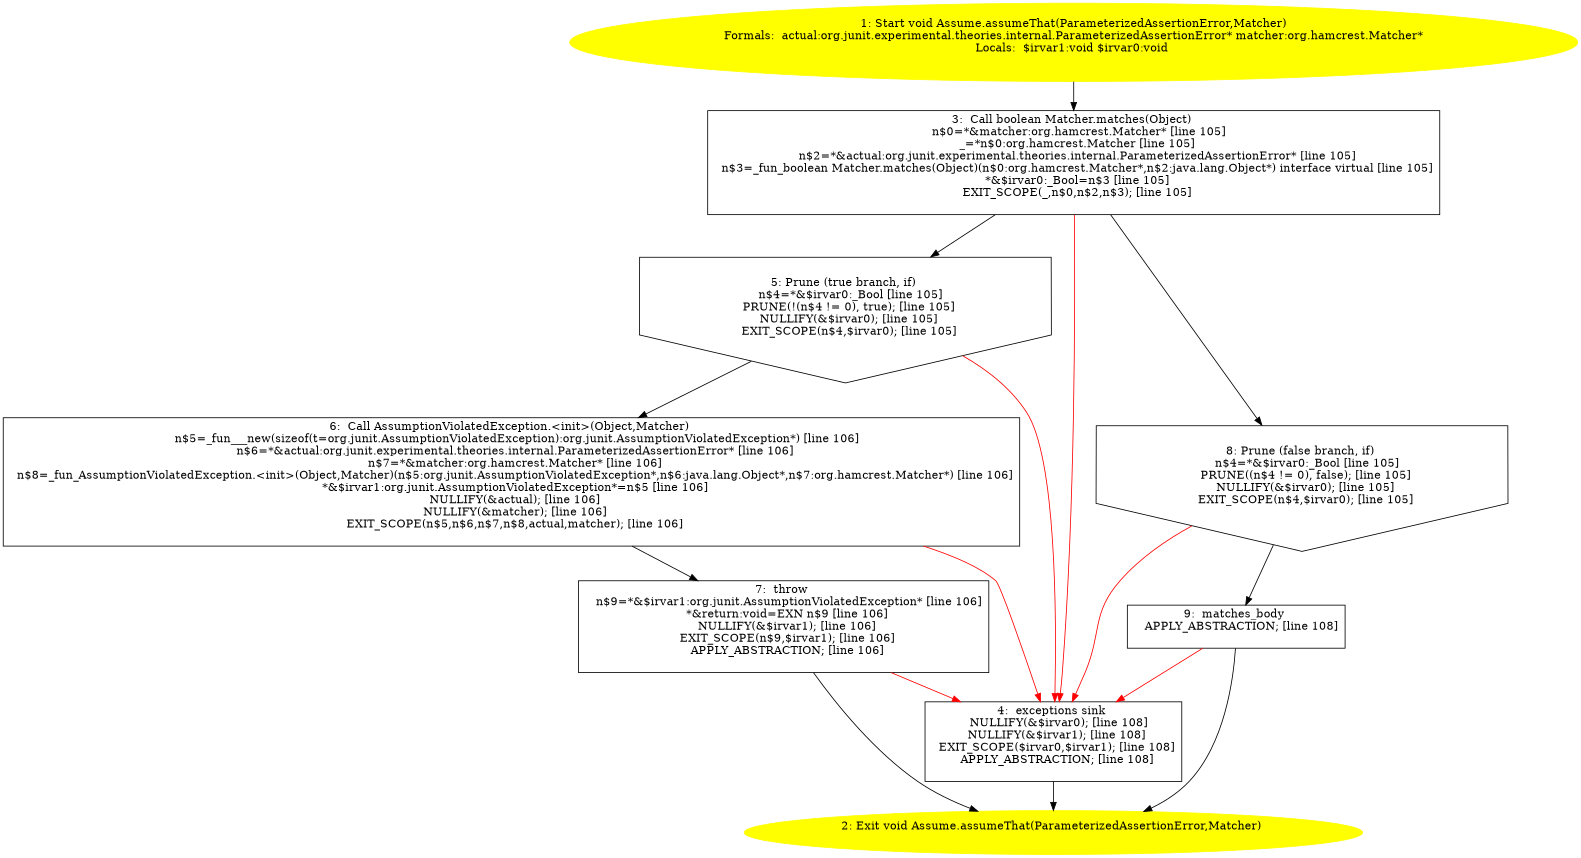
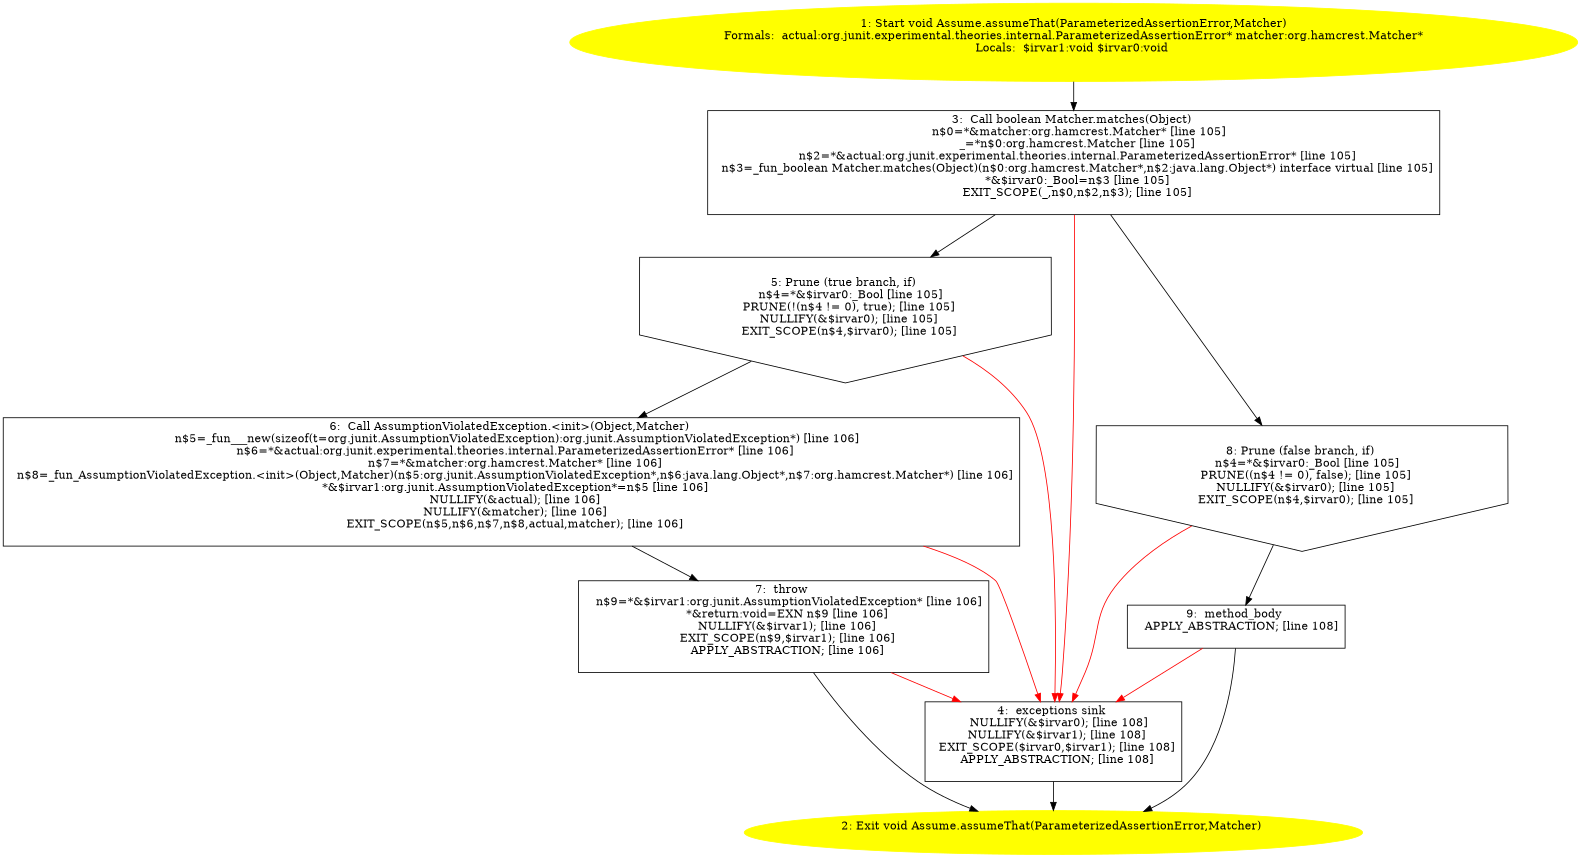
(1236, 627) -> (1236, 627)
